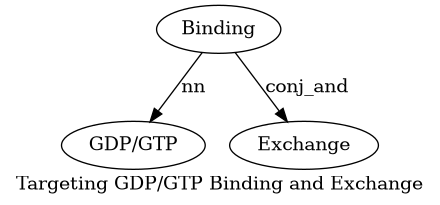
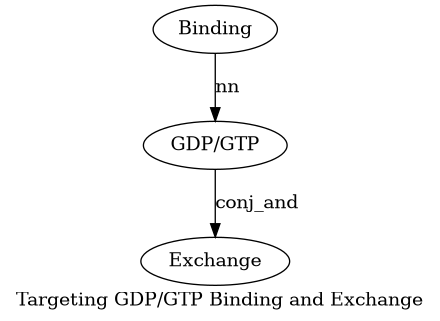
(257, 82) -> (215, 197)
